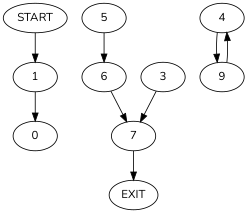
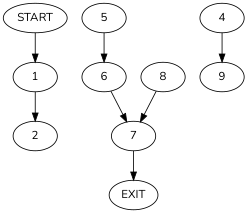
(228, 52) -> none
(163, 77) -> (163, 77)
(35, 136) -> (35, 136)
